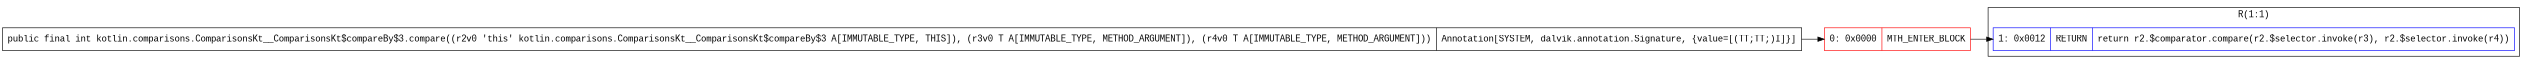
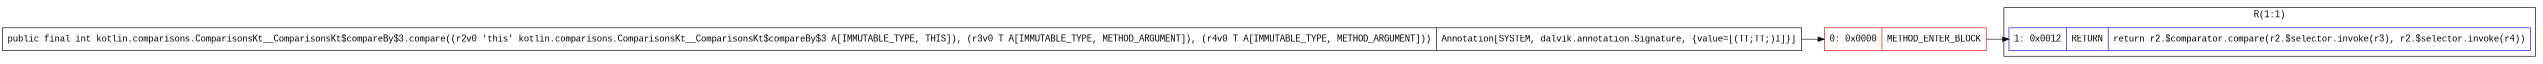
(1926, 39) -> (1934, 39)
